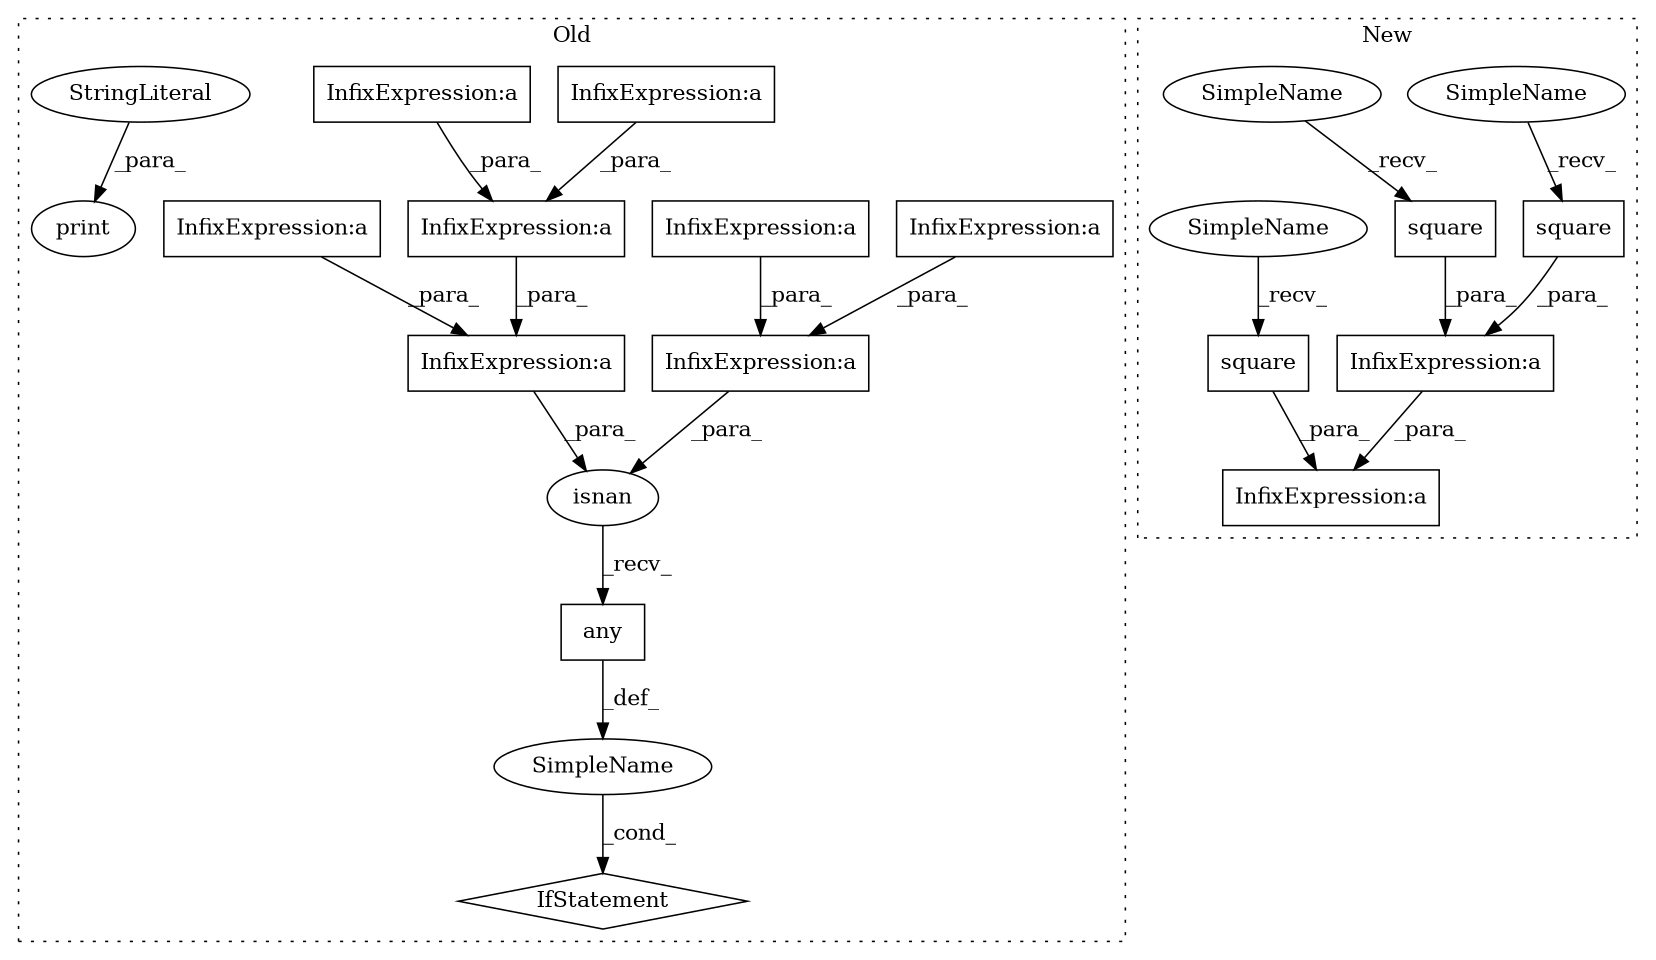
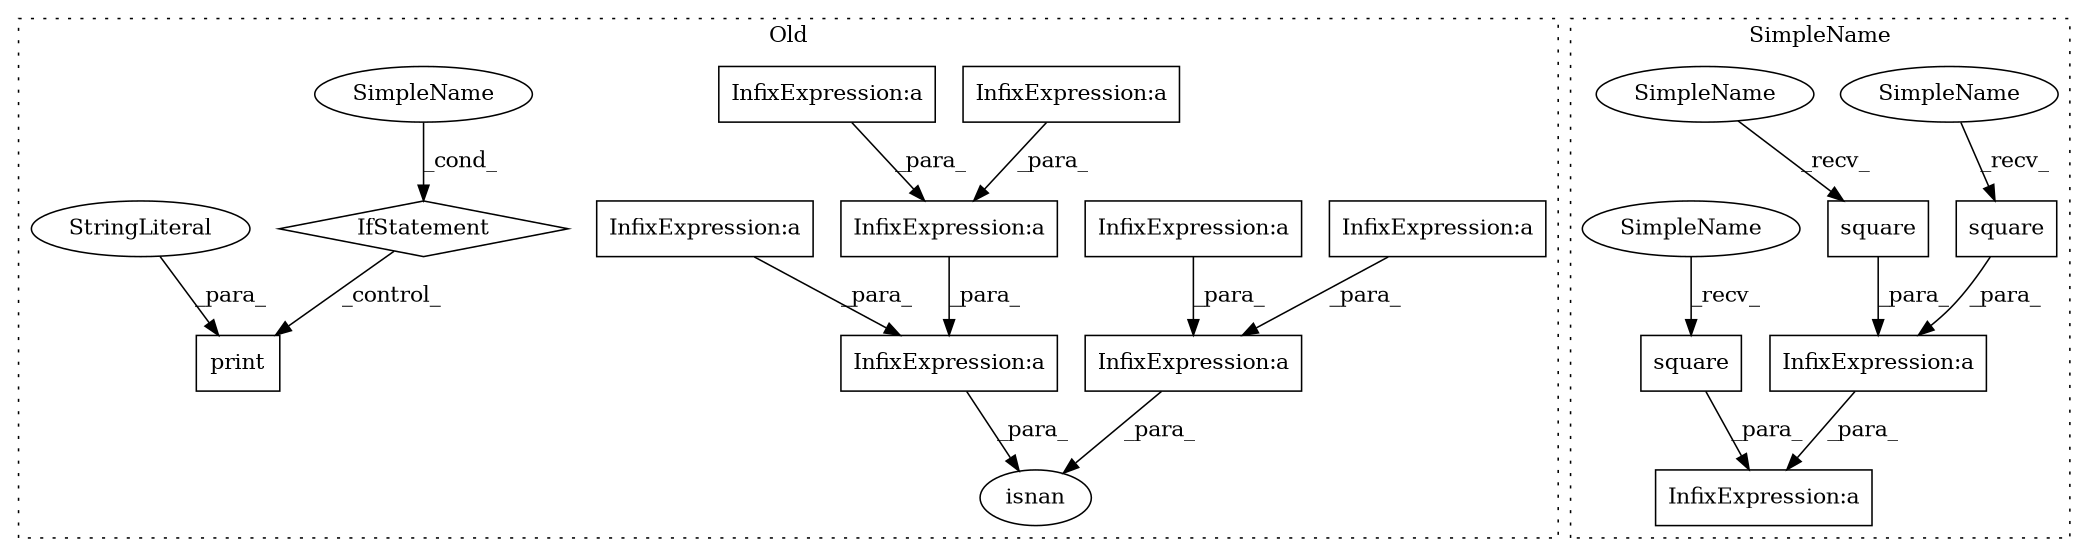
(1387, 36) -> (1820, 36)
(83, 229) -> (238, 363)
none -> (341, 289)
(603, 632) -> none
